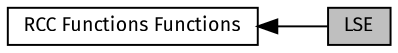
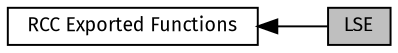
(133, 26) -> (133, 26)
